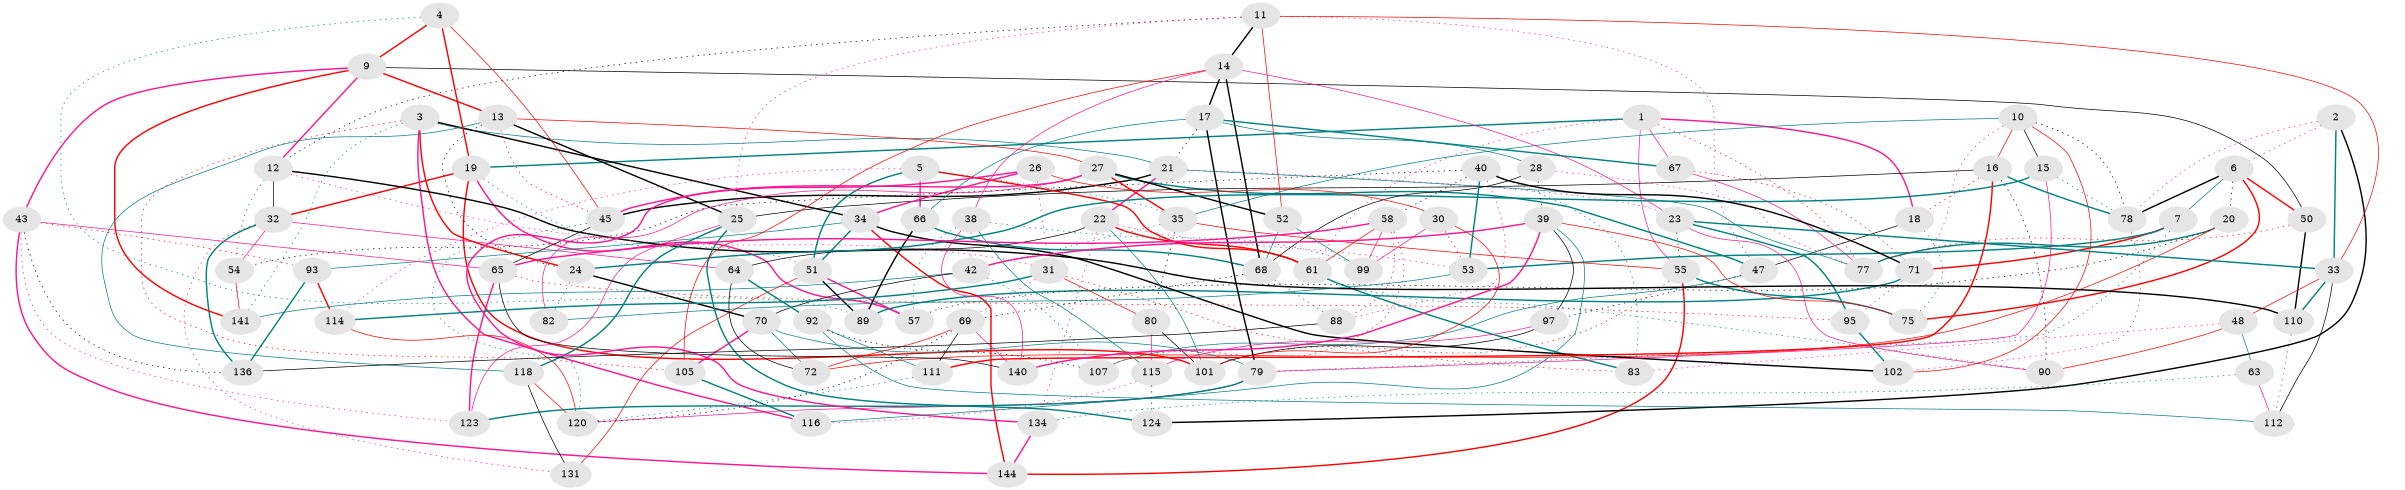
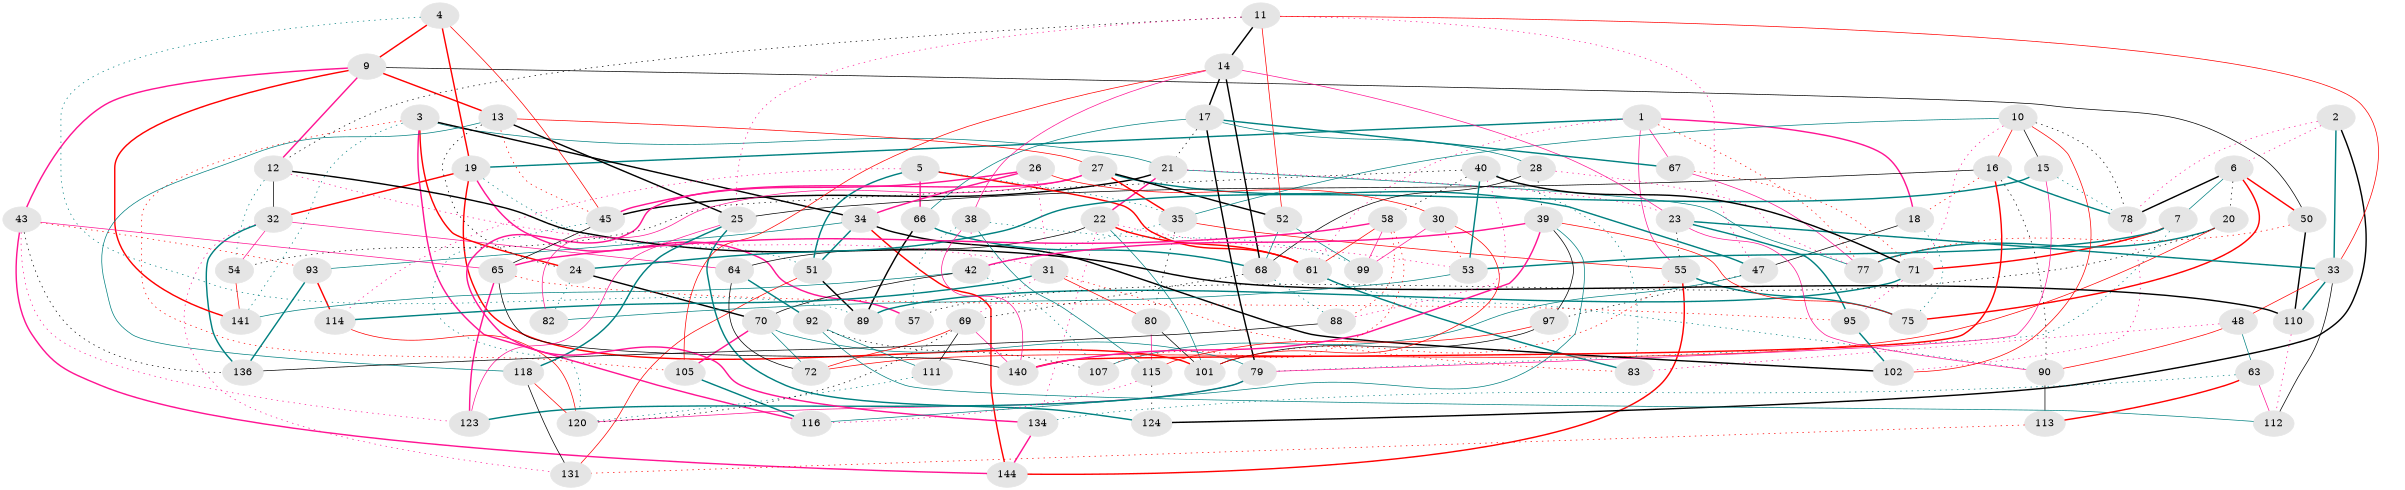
(845, 287) -> none
(1441, 340) -> (1441, 340)
(1527, 356) -> (1583, 354)
none -> (2045, 424)
